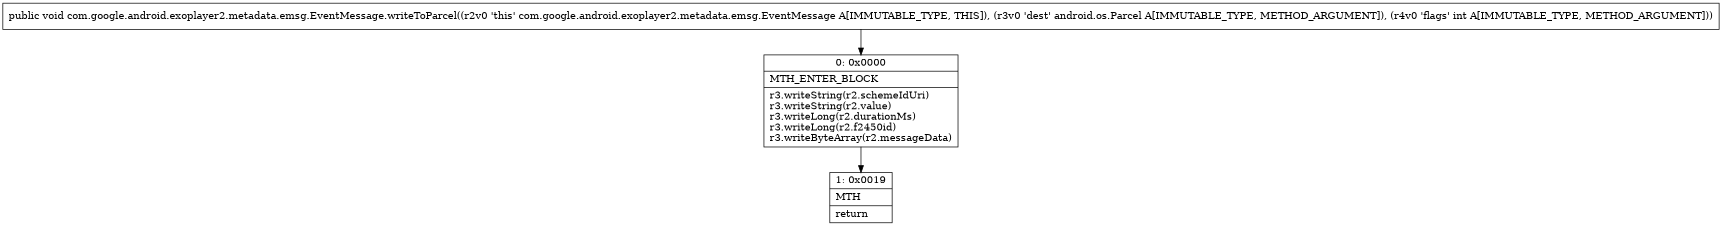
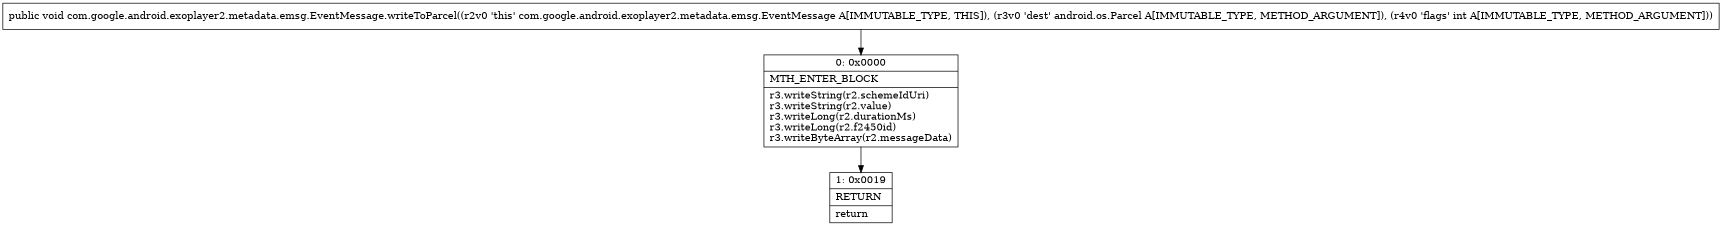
(848, 197) -> (858, 197)
